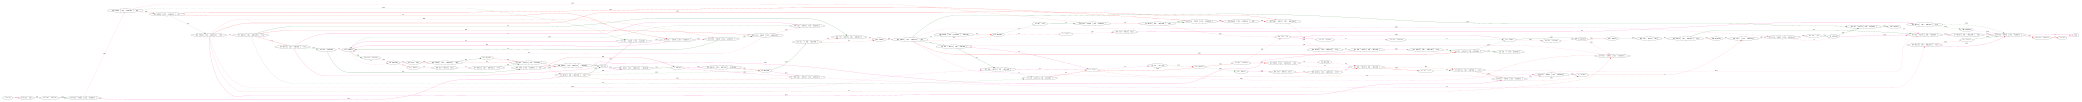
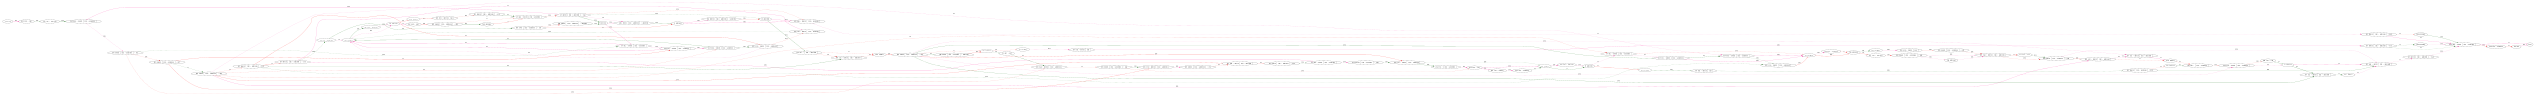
(1262, 50) -> (1463, 67)
